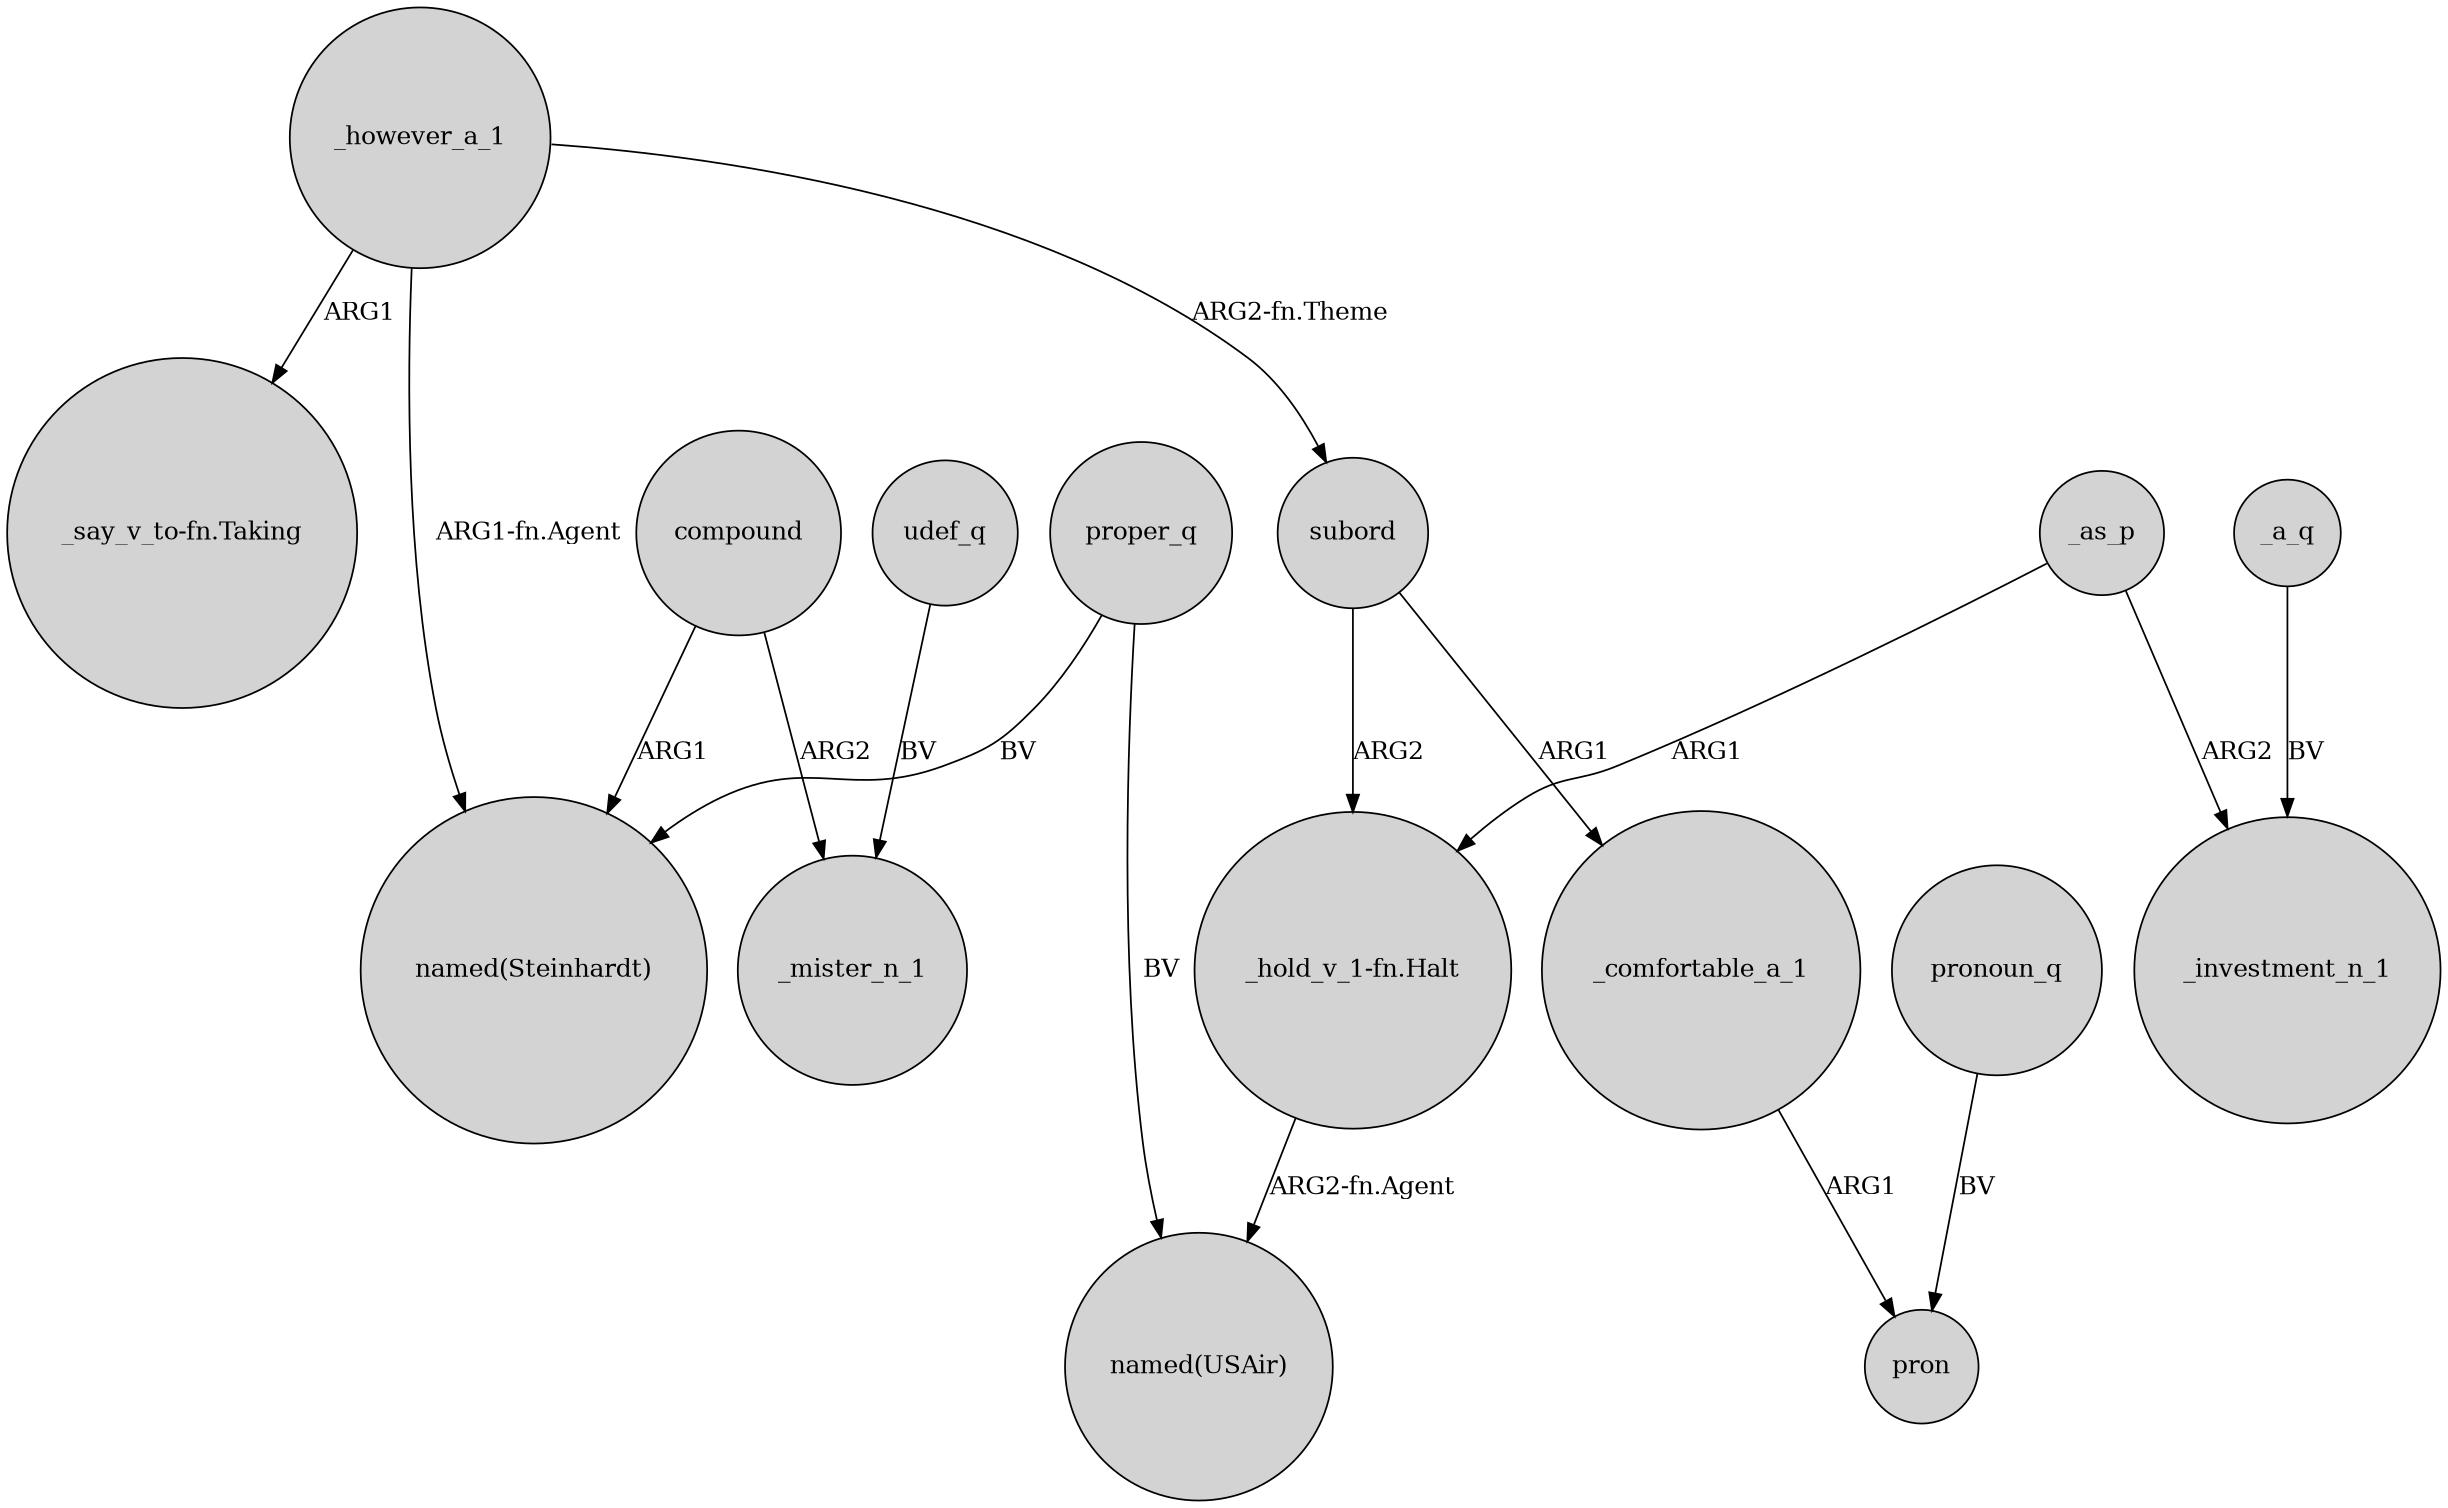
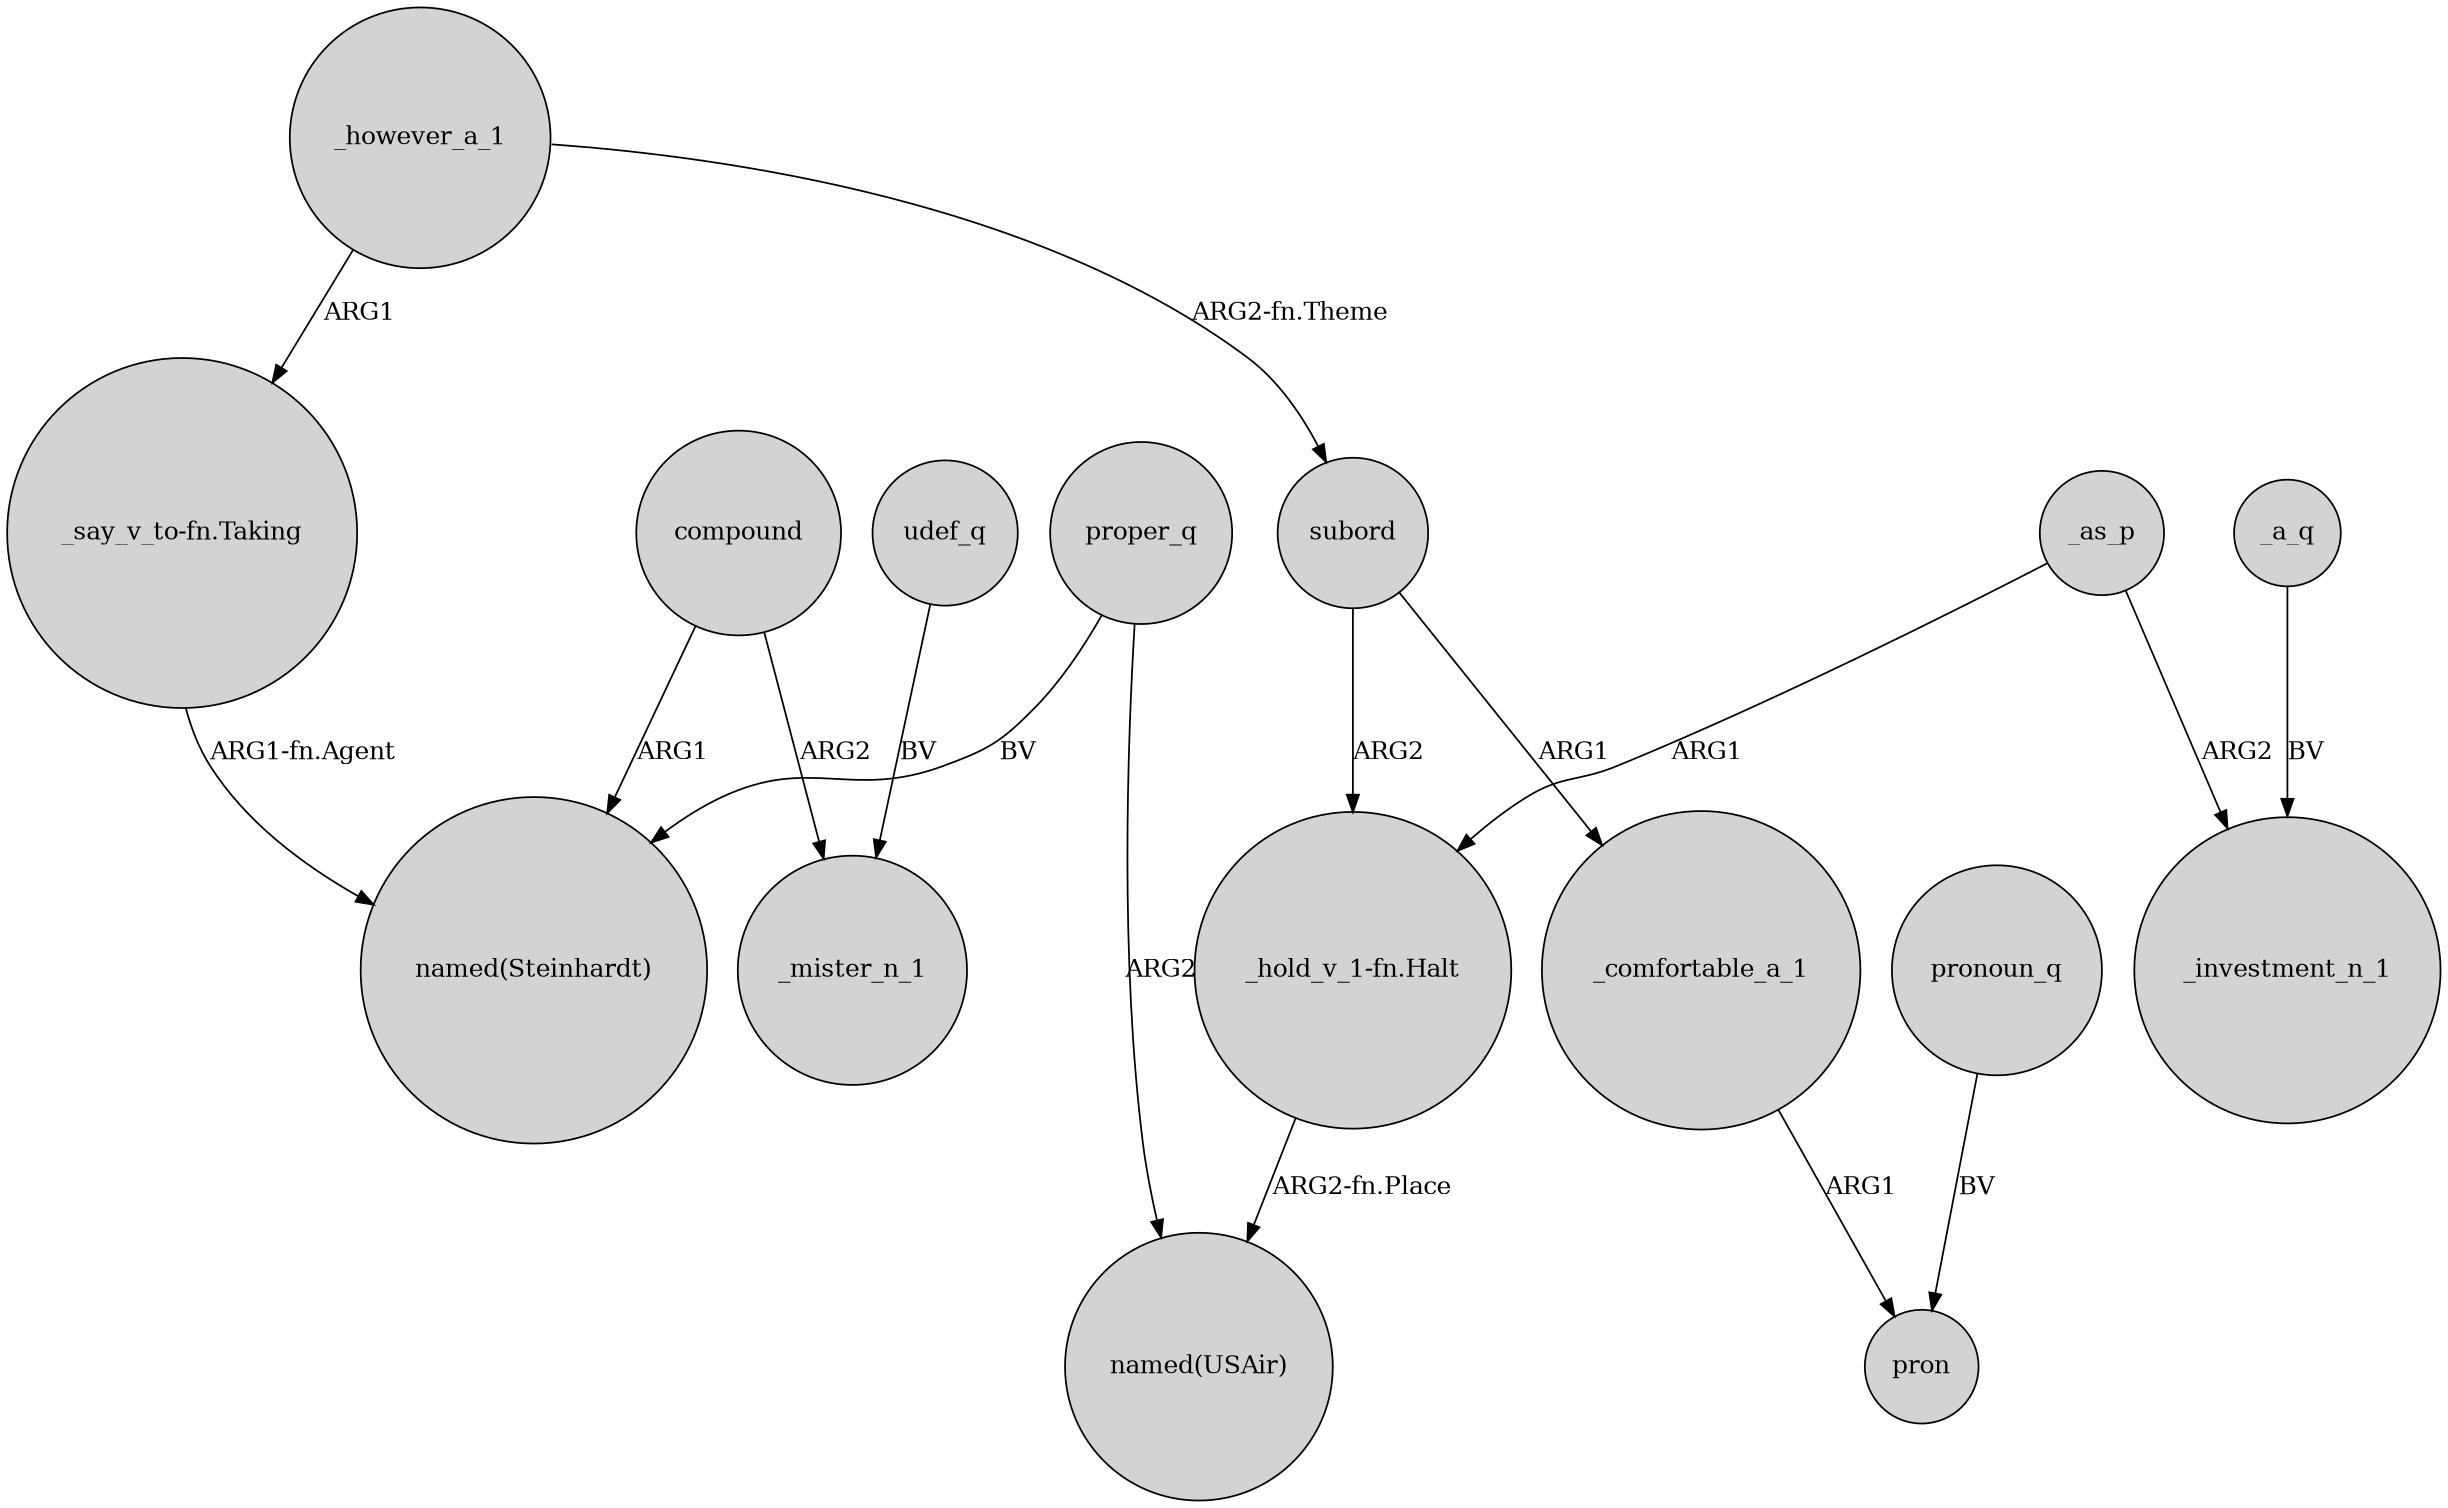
(414, 534) -> (253, 819)
(1161, 970) -> (1161, 970)
(1363, 1188) -> (1363, 1188)
